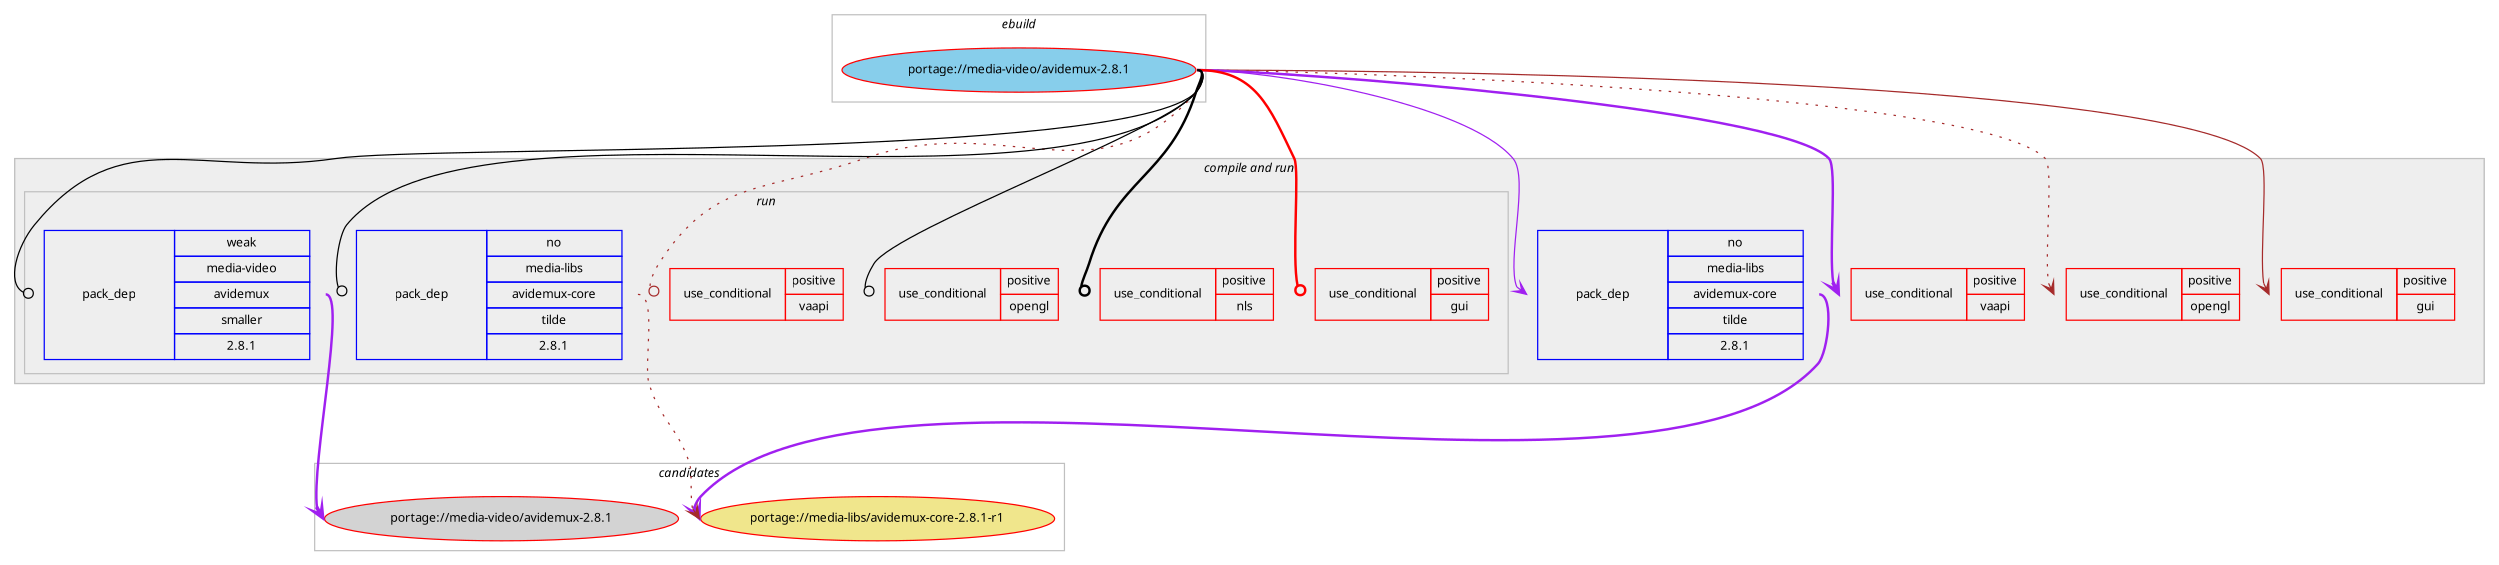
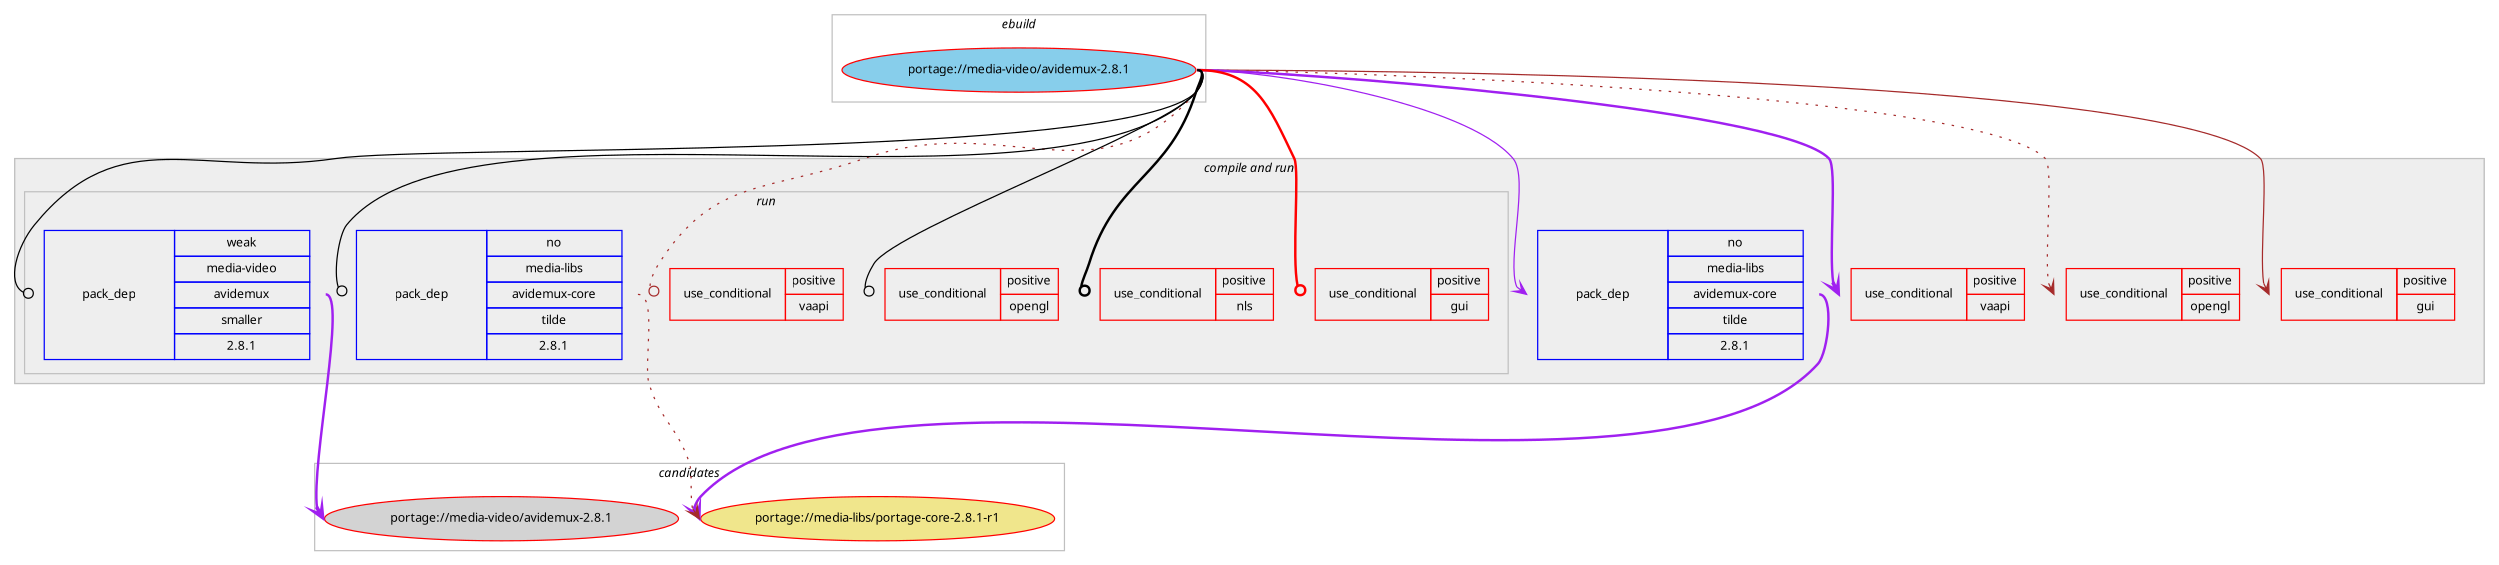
(878, 519) -> (878, 519)
